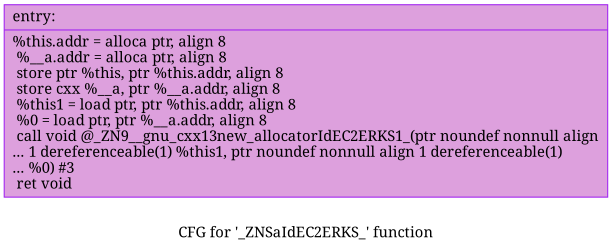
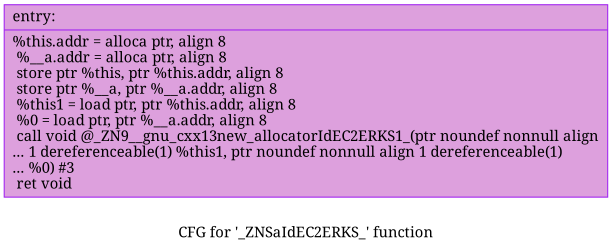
(147, 89) -> (145, 89)
